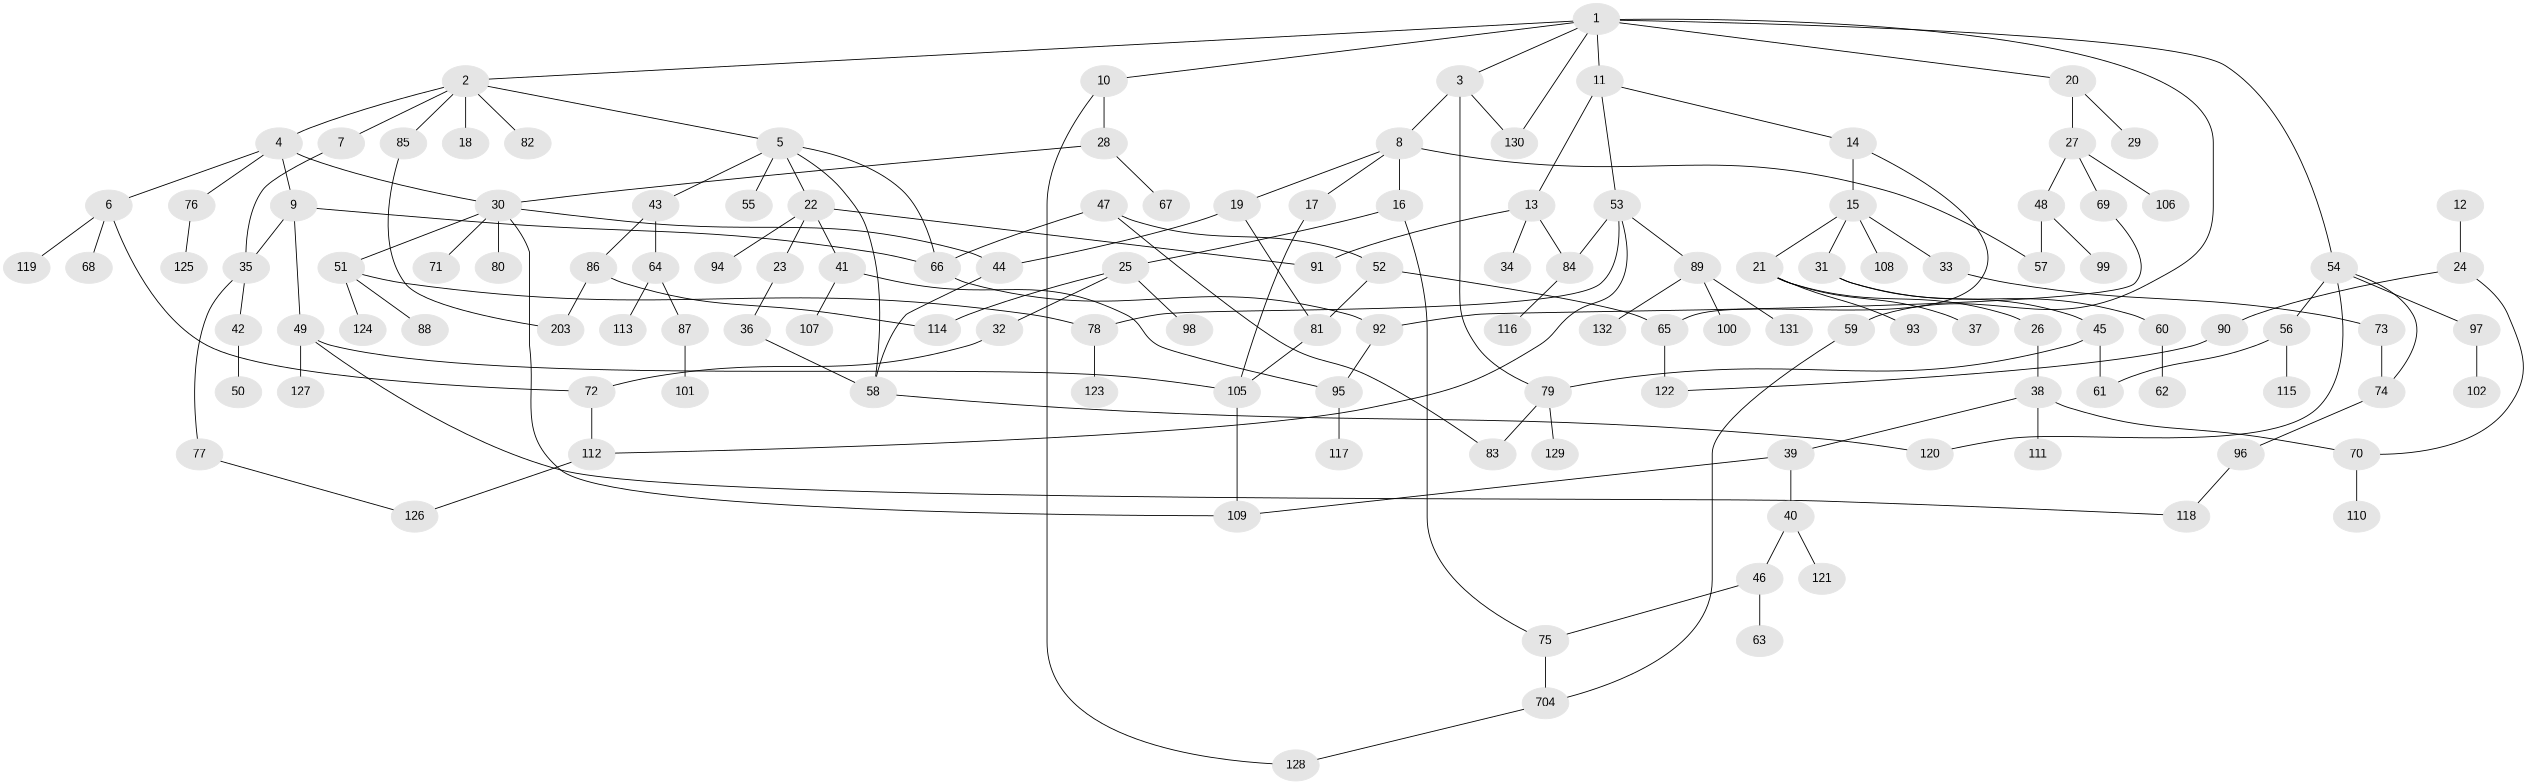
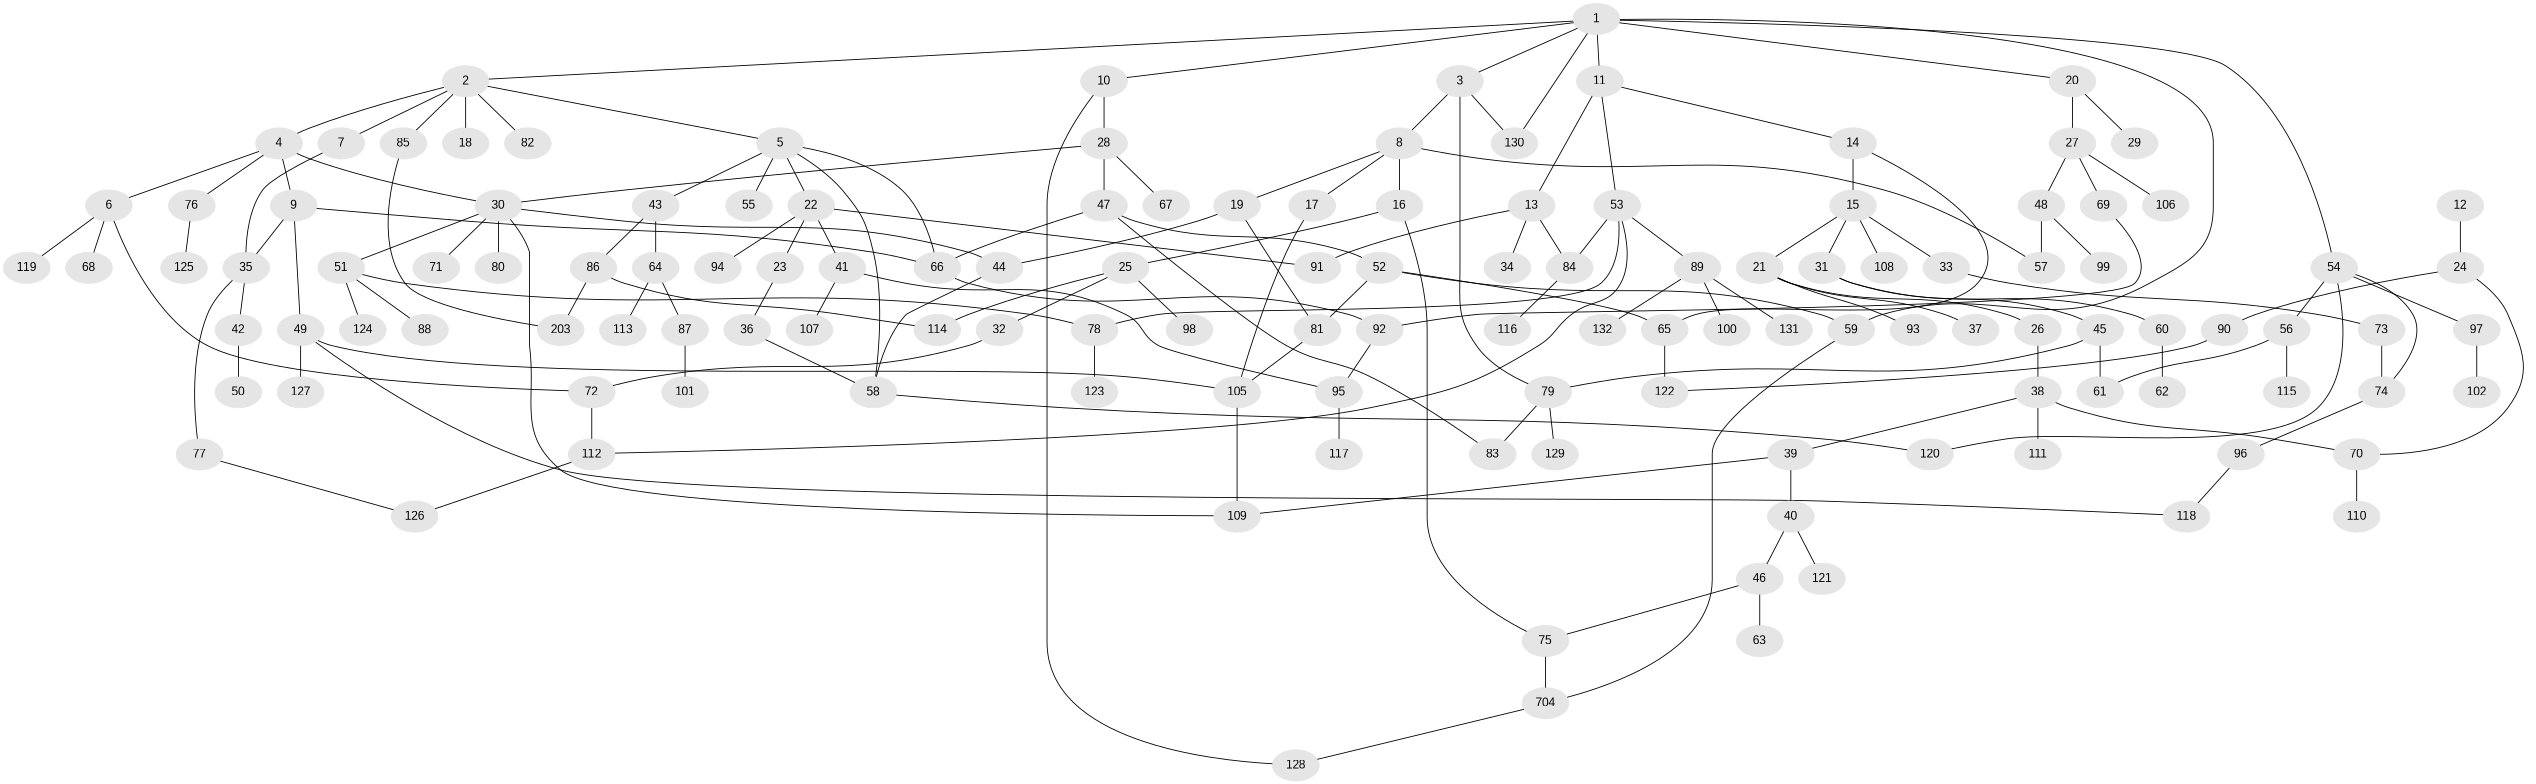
none -> (1104, 175)
none -> (1608, 291)
